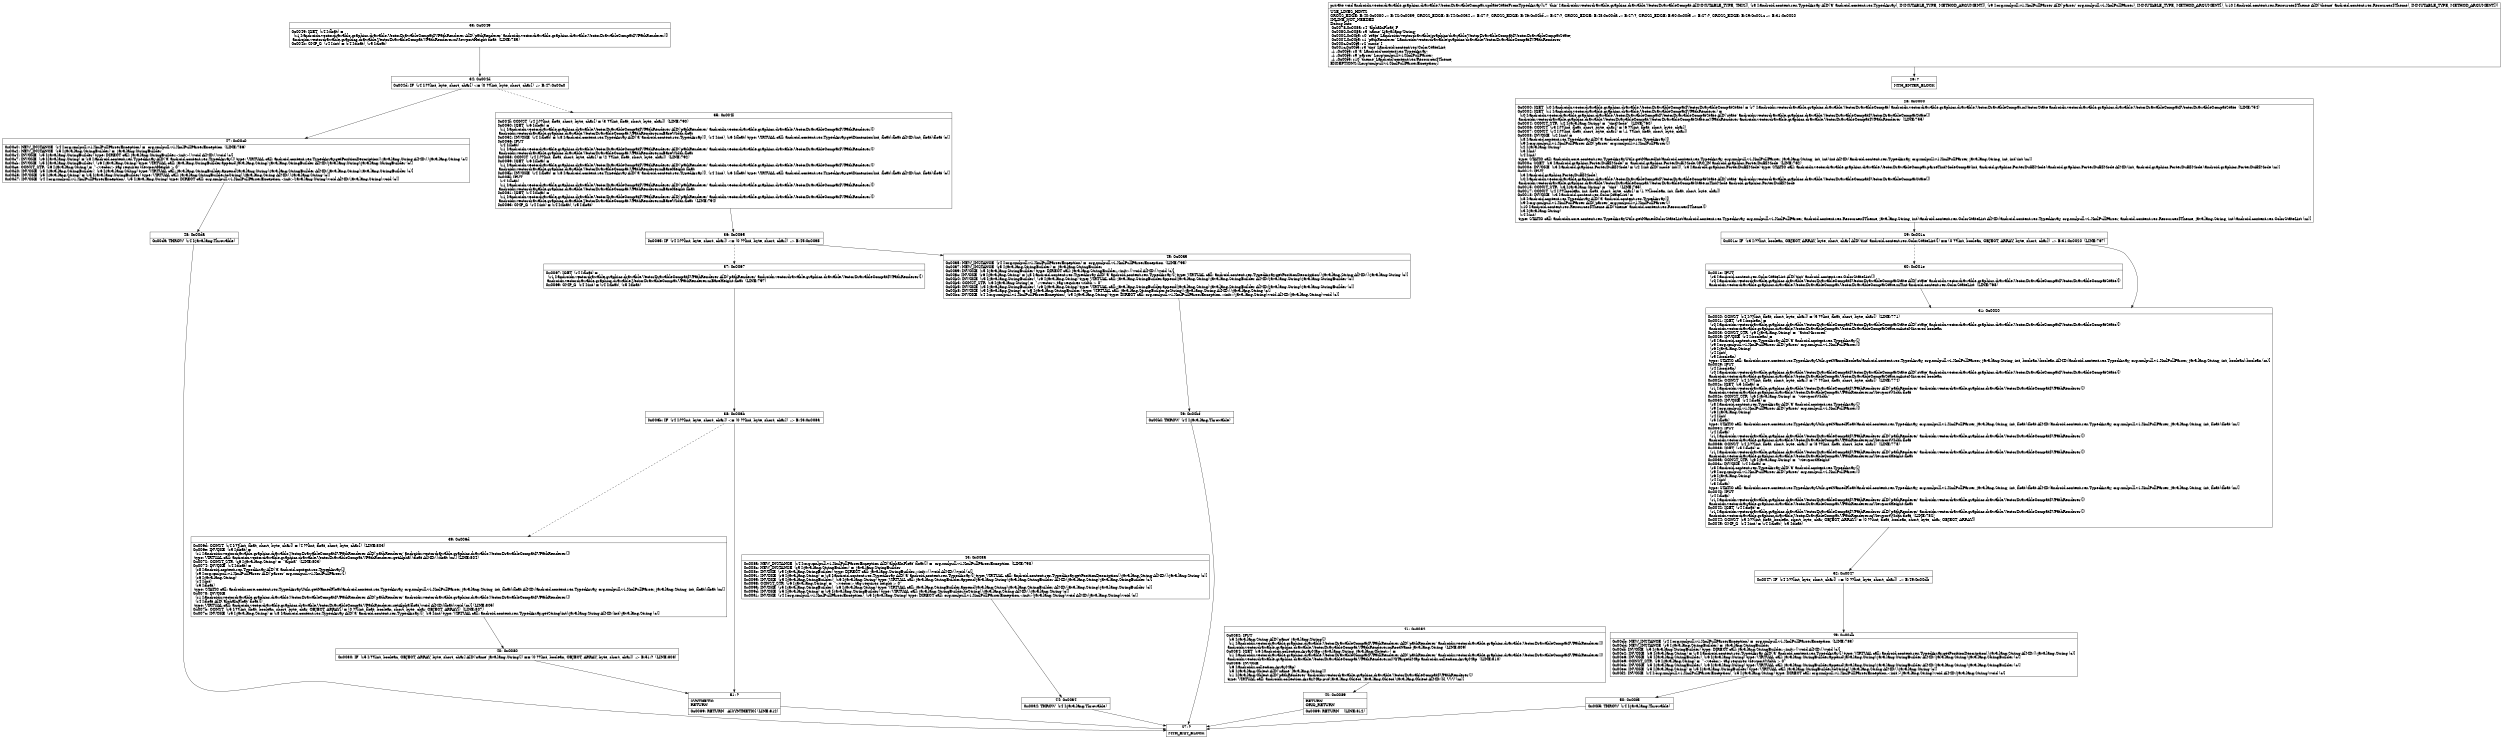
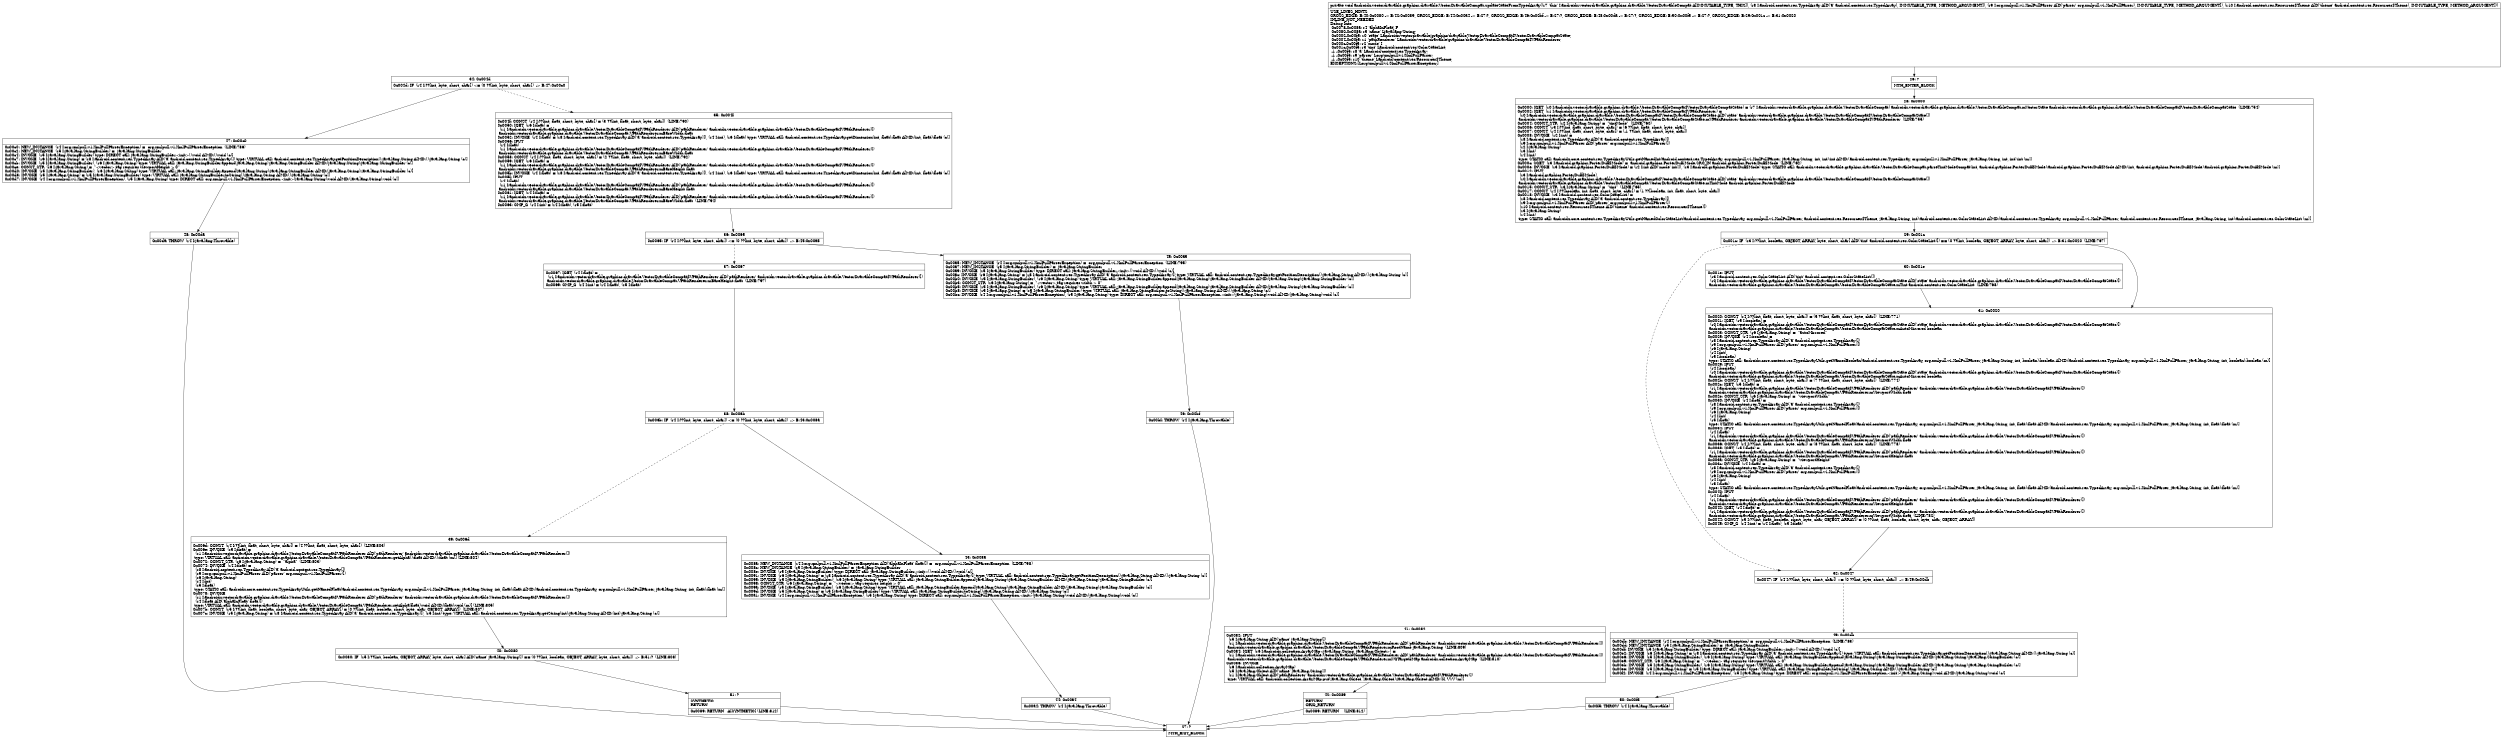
(480, 35) -> none
none -> (1914, 92)
(1914, 253) -> (1650, 413)
(734, 557) -> (842, 488)
(1844, 606) -> (1844, 606)
